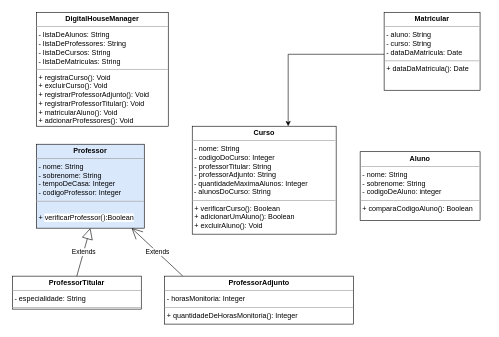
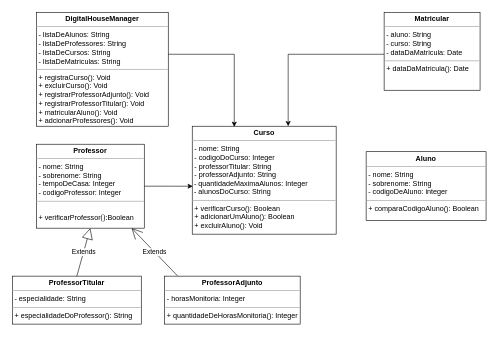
none -> (233, 54)
(90, 186) -> (90, 186)
none -> (187, 186)
(420, 186) -> (426, 186)
(77, 293) -> (77, 300)
(259, 300) -> (233, 300)
